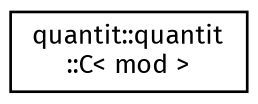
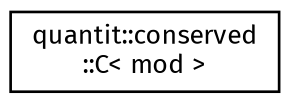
(129, 52) -> (145, 52)
